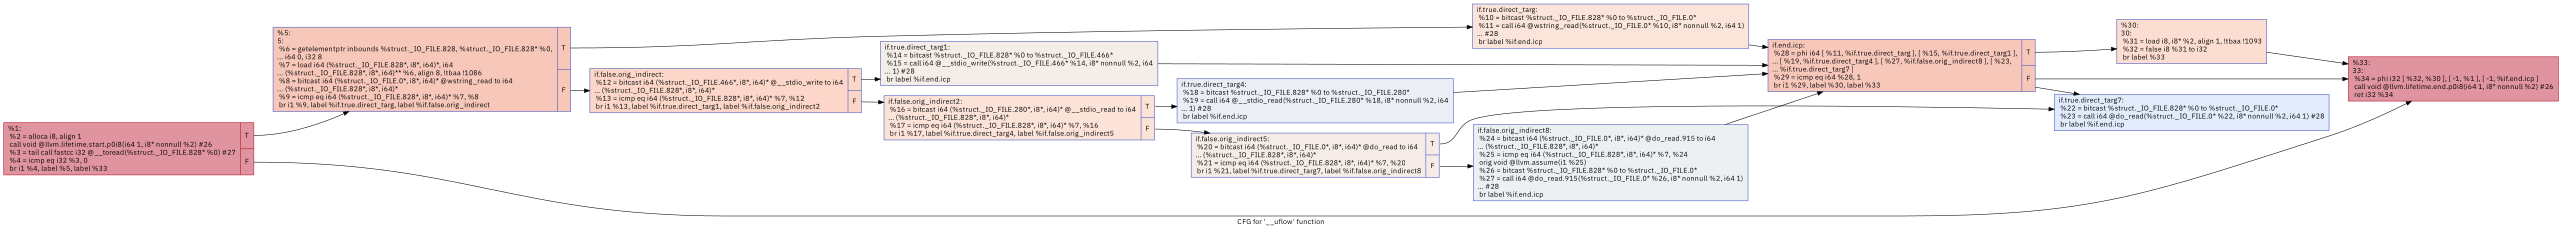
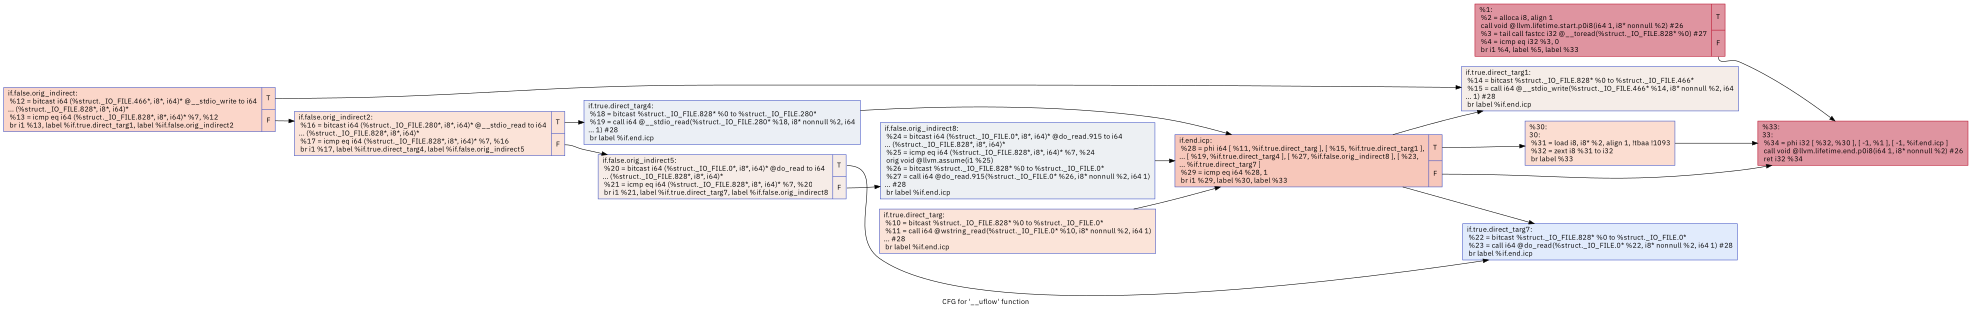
(2165, 49) -> (1571, 151)
(1460, 65) -> (1435, 123)
(422, 69) -> none
